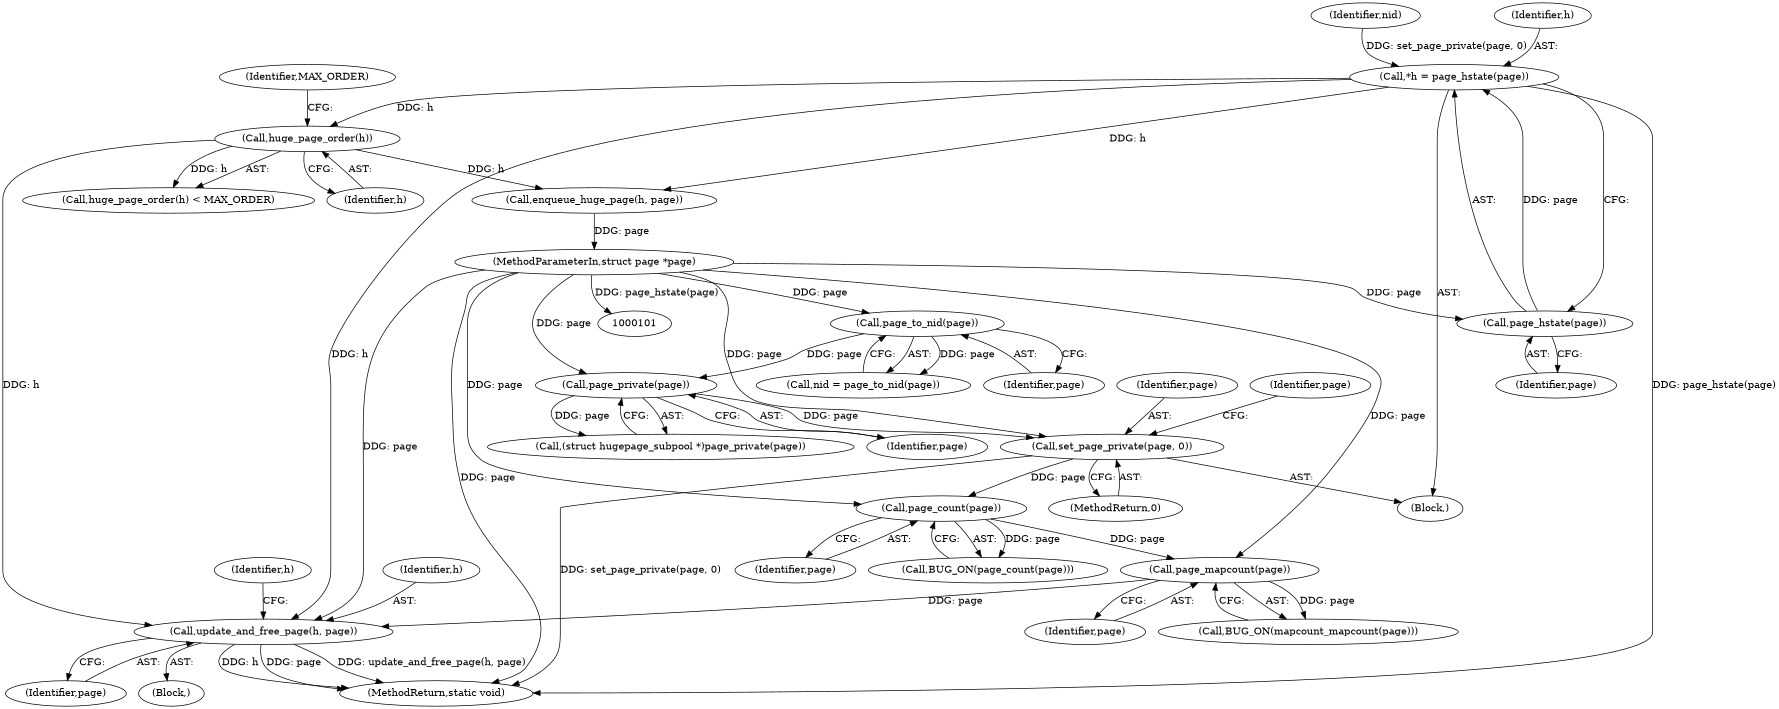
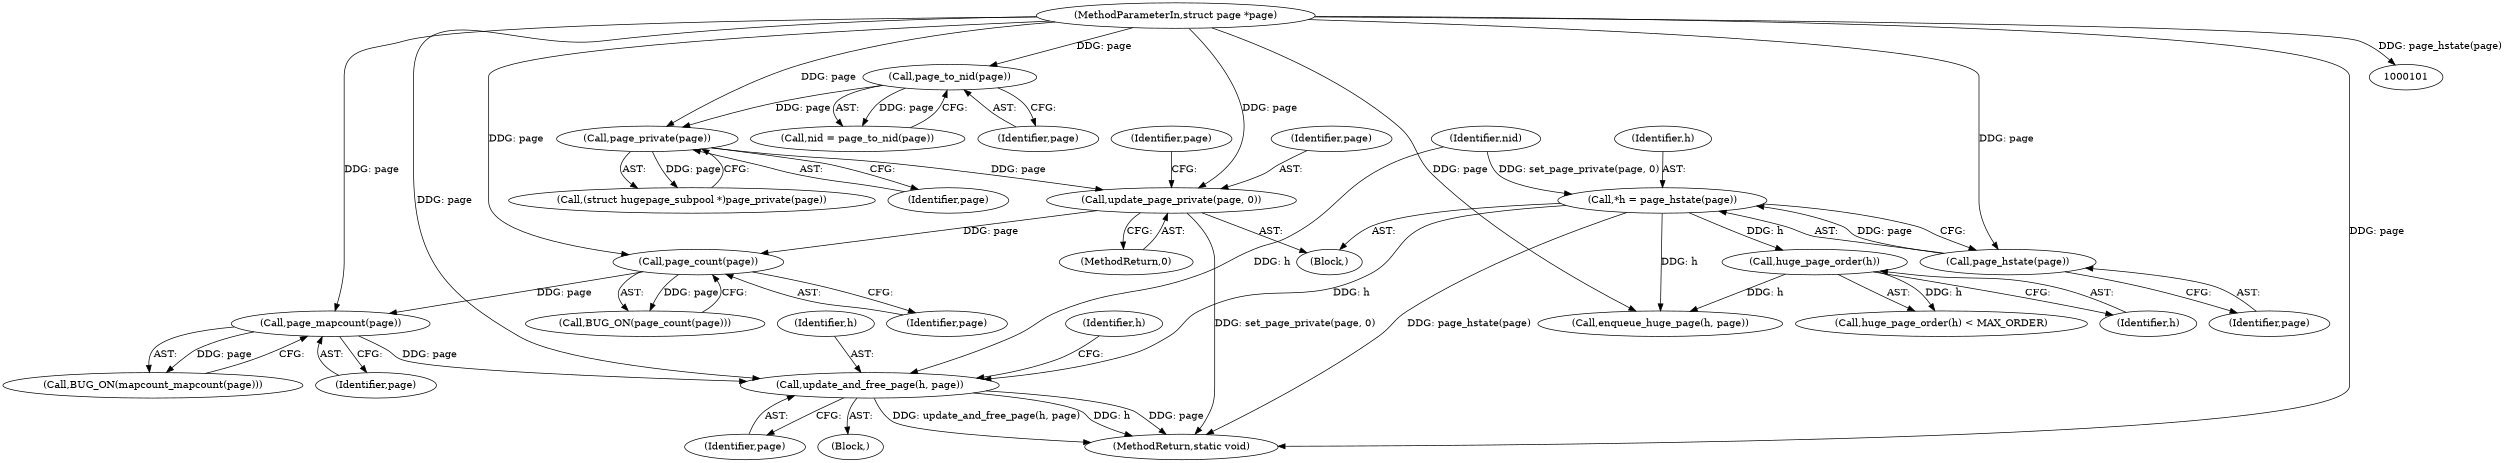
(307, 77) -> none
(594, 228) -> (1422, 162)
(3, 349) -> (1189, 278)
(1112, 447) -> (1172, 200)
